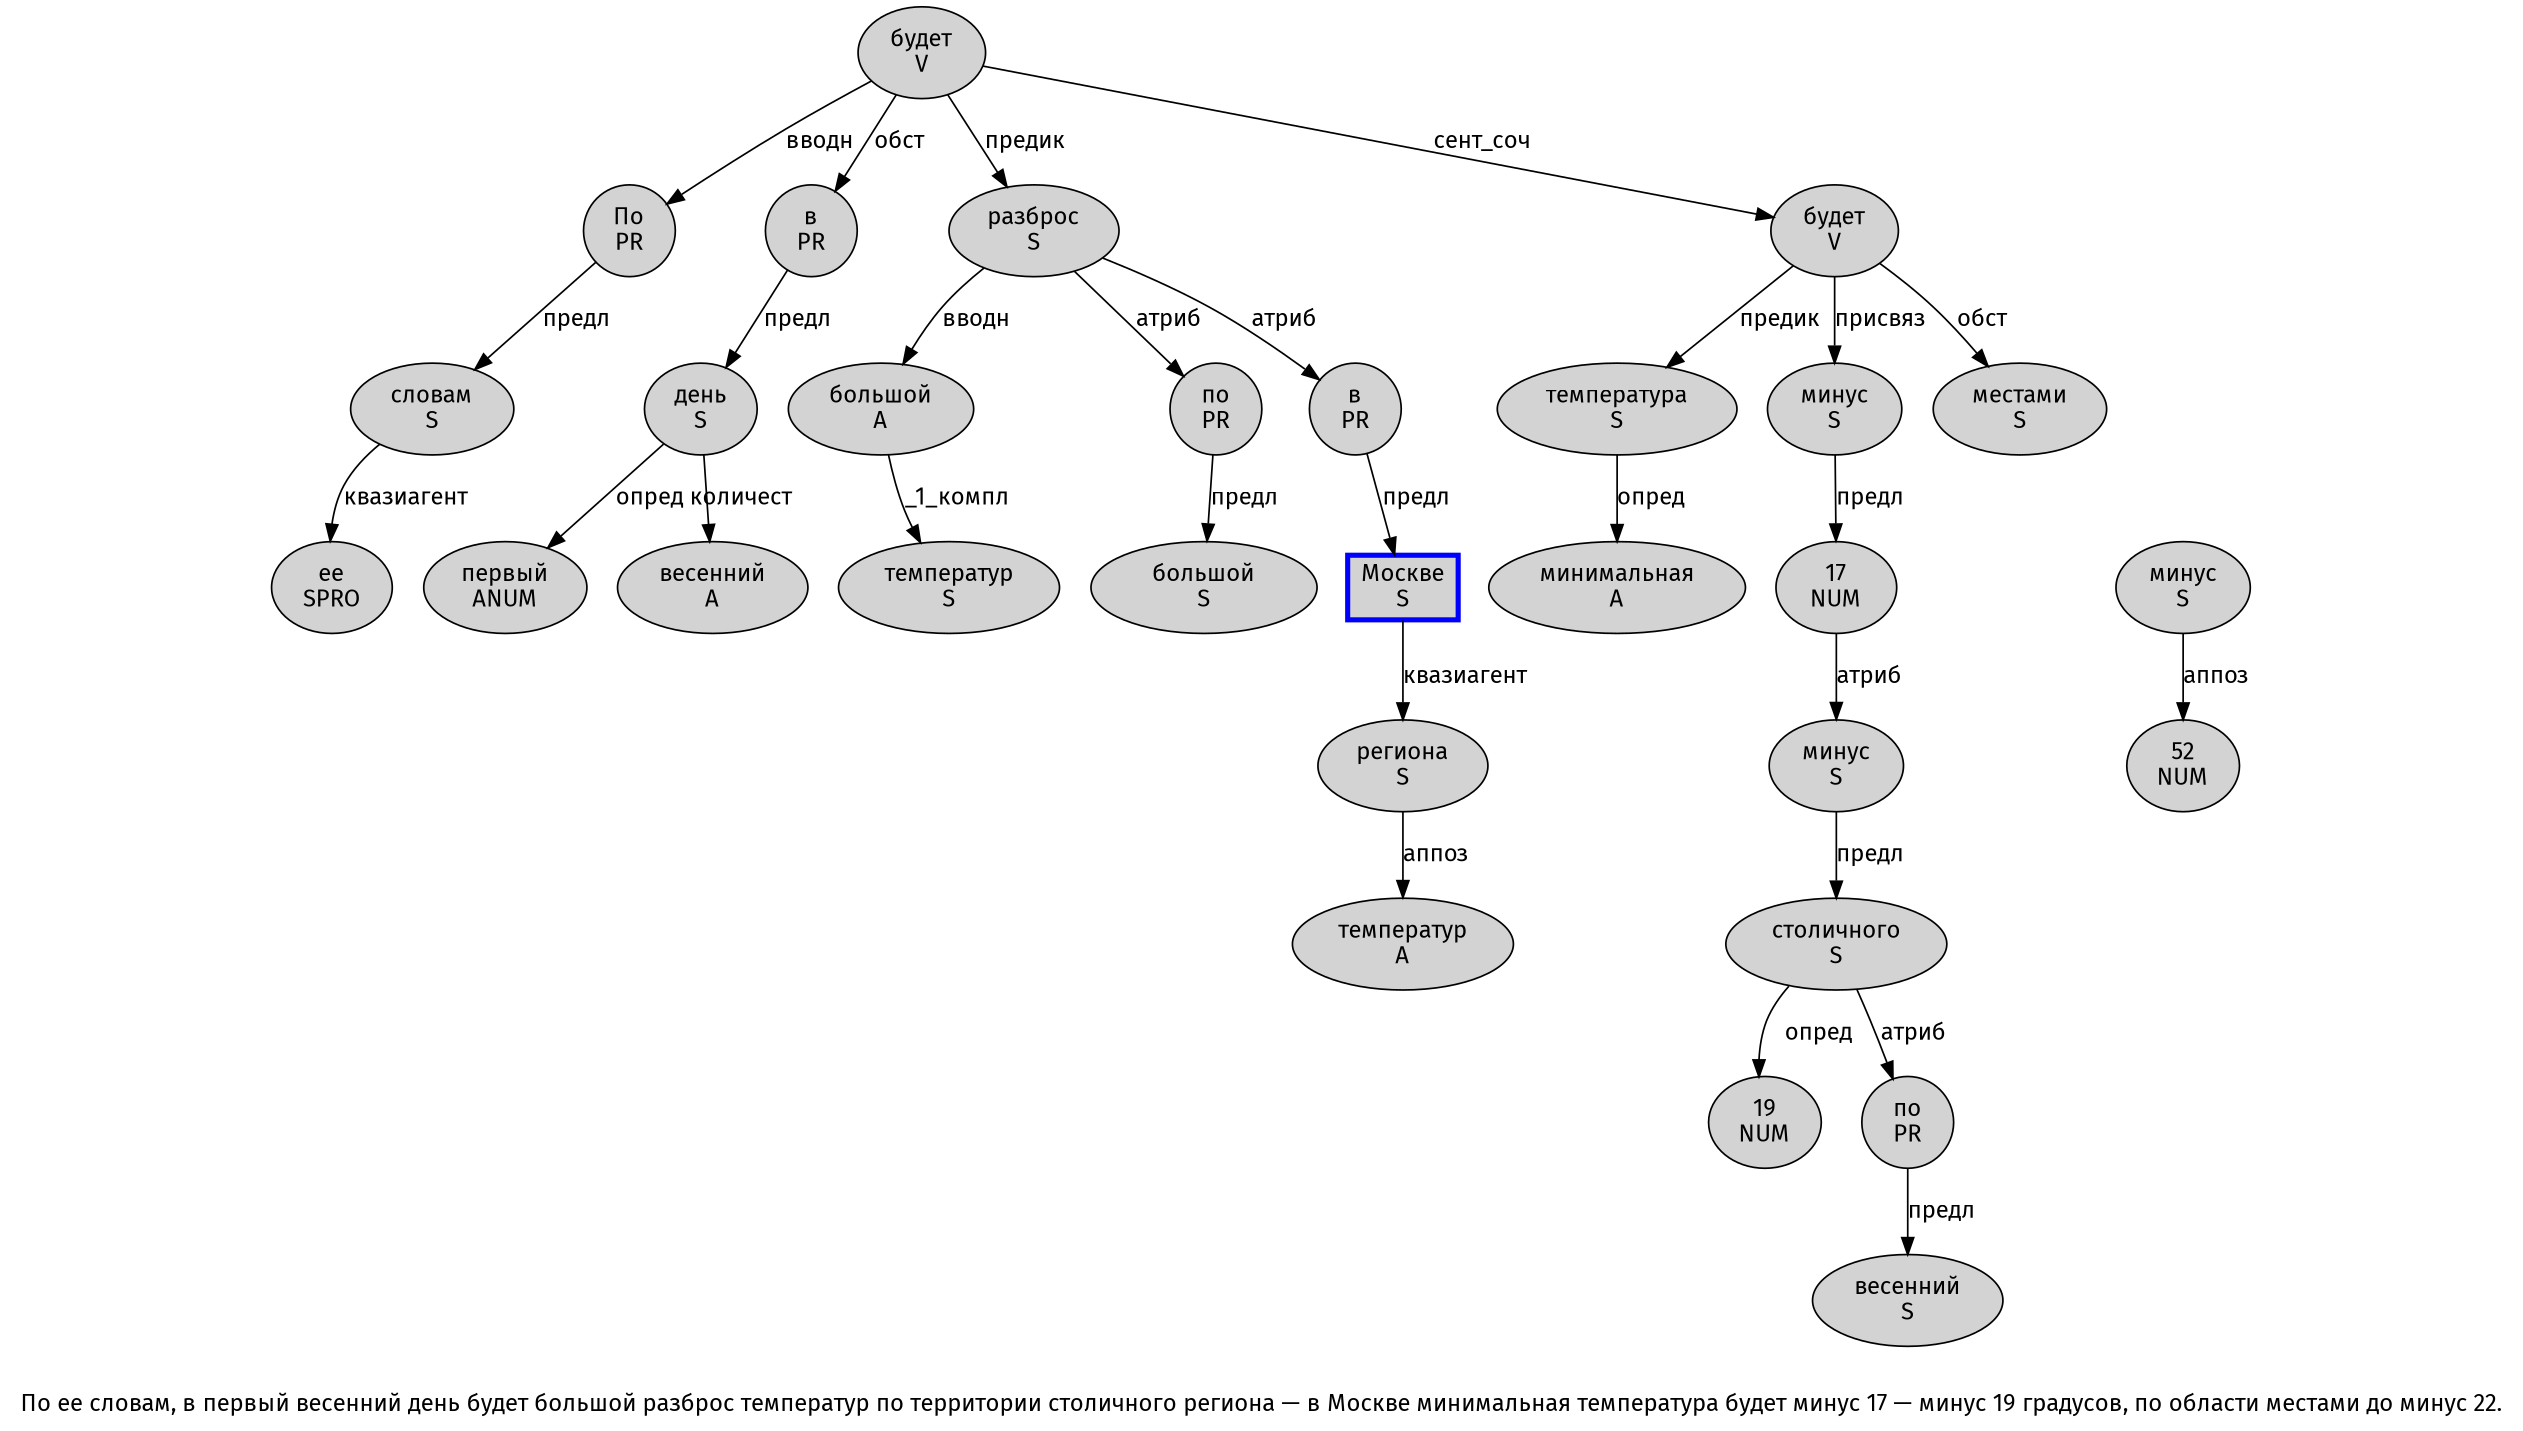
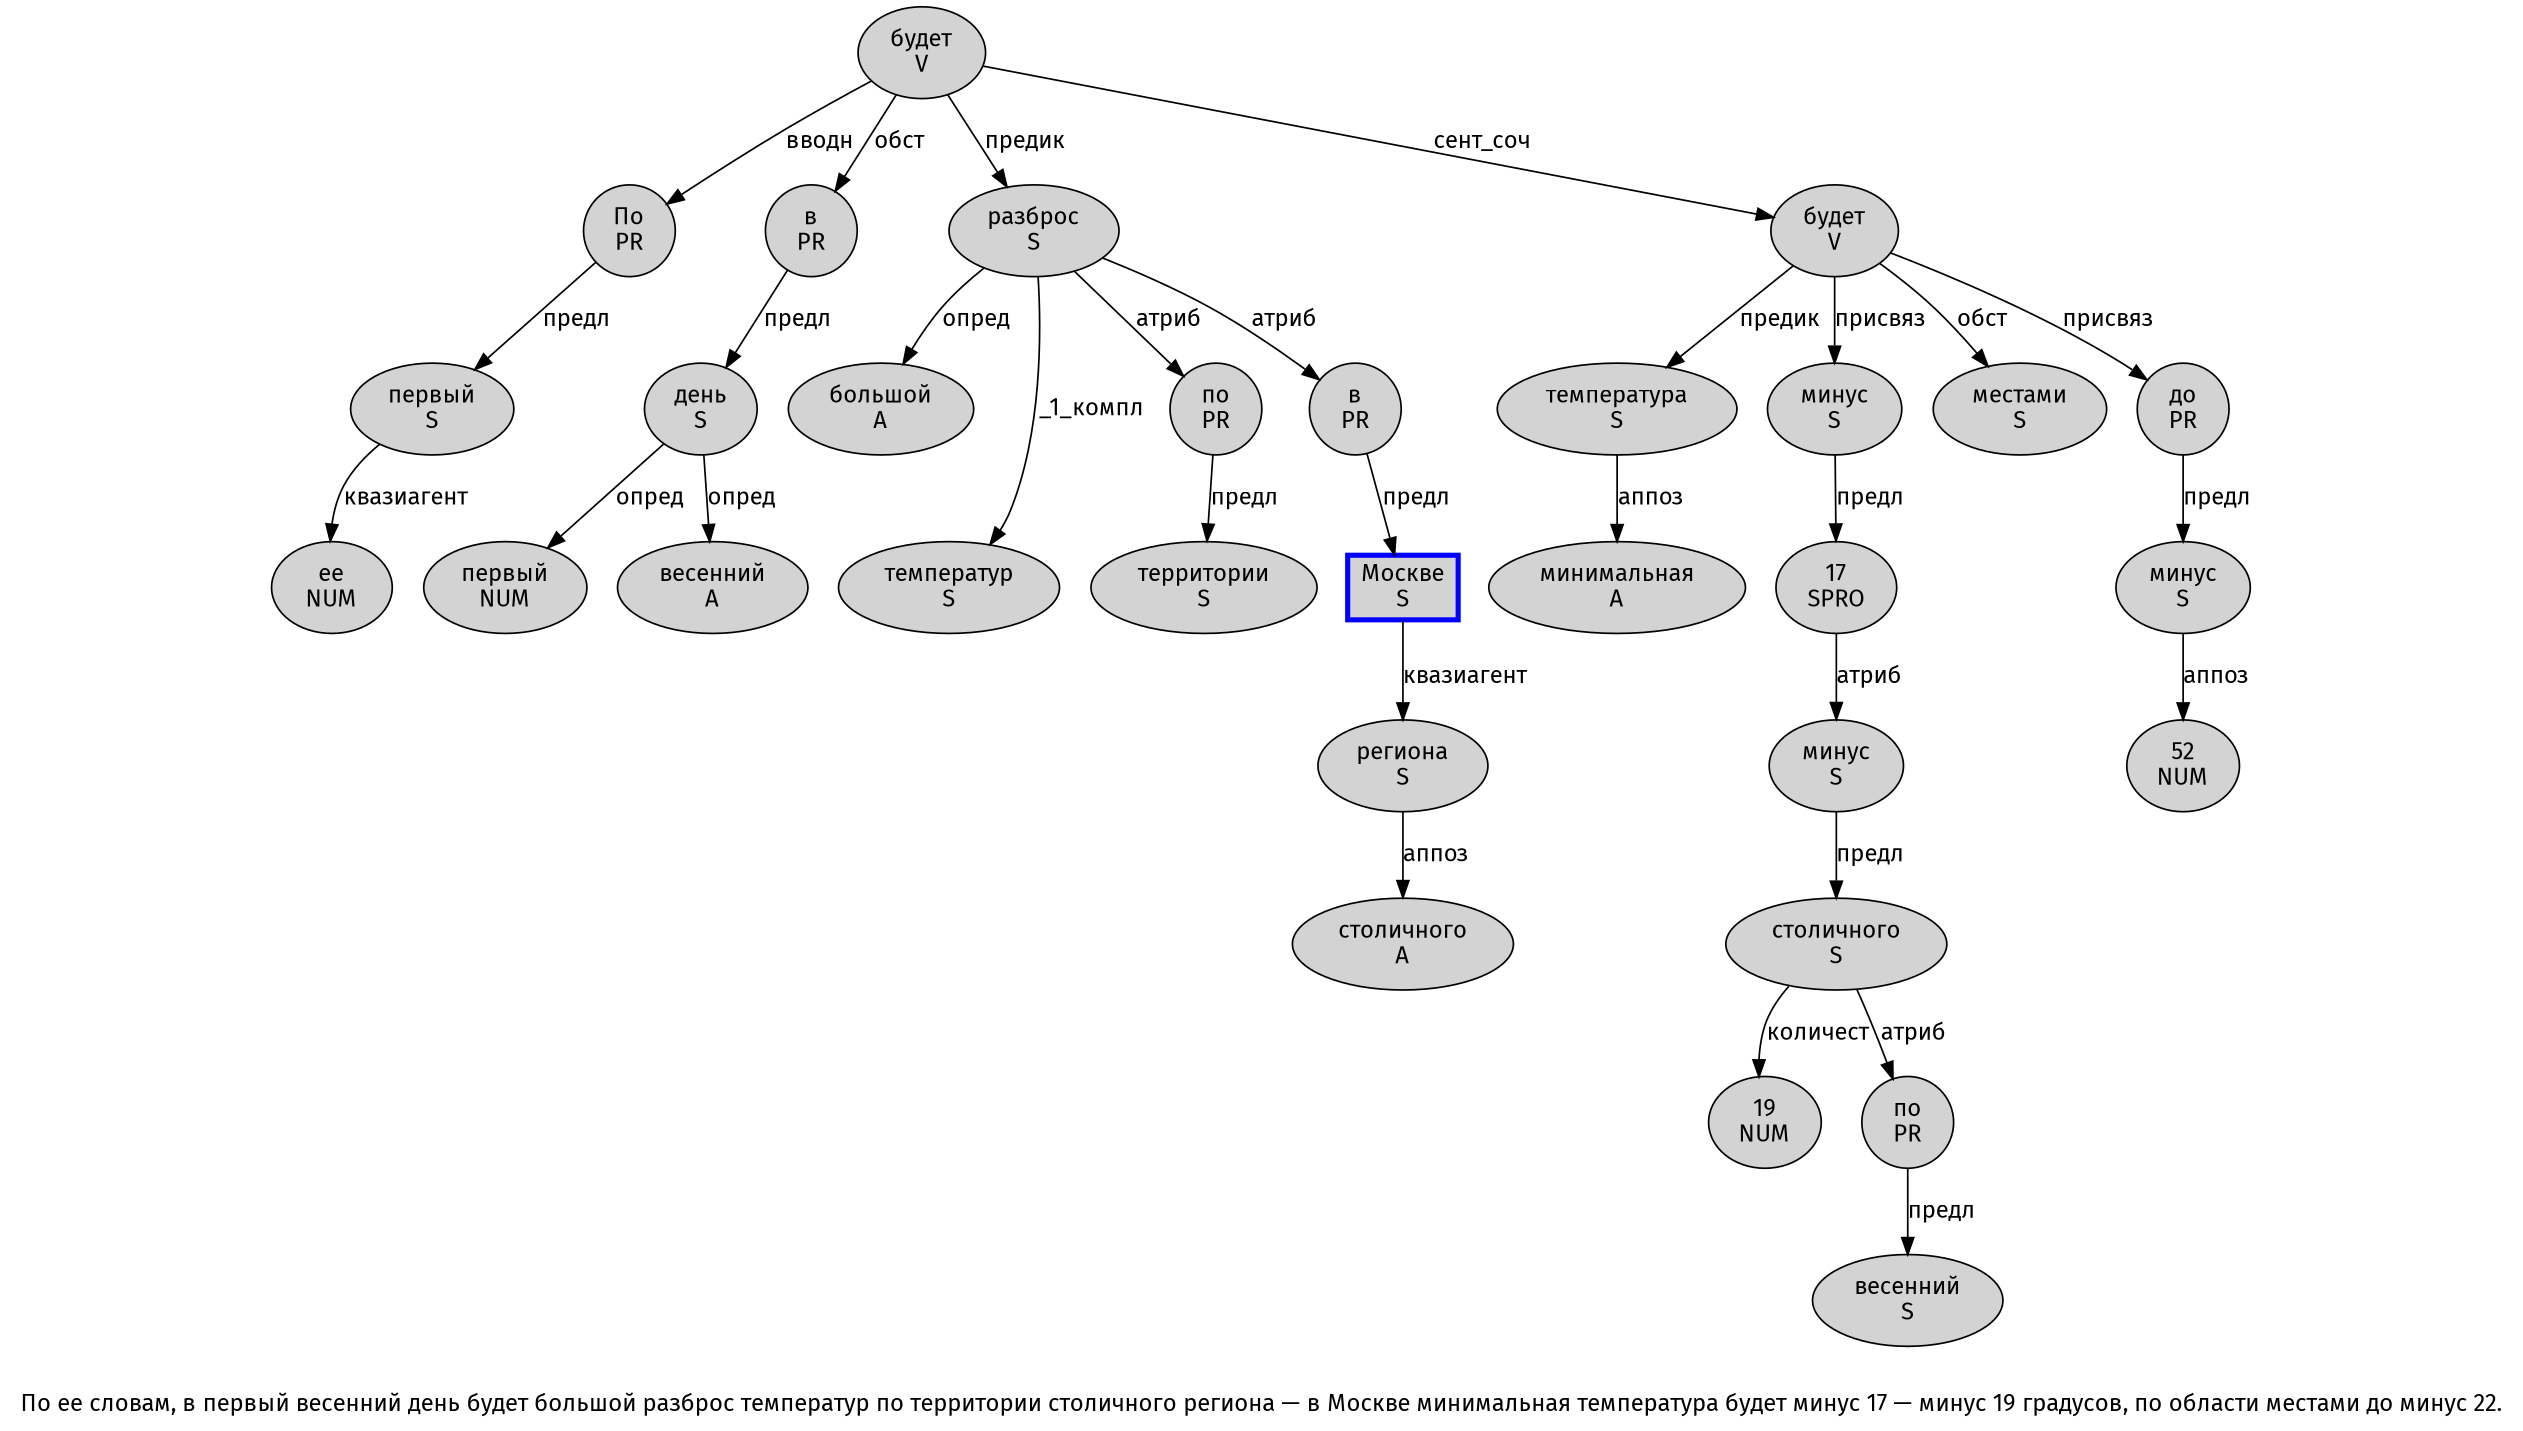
(976, 320) -> (976, 320)
(432, 409) -> (432, 409)
none -> (2183, 409)
(898, 492) -> (1035, 406)
(742, 498) -> (742, 498)
(1651, 498) -> (1651, 498)
(332, 588) -> (332, 588)
(505, 588) -> (505, 588)
(1204, 588) -> (1204, 588)
(1836, 588) -> (1836, 588)
(1403, 944) -> (1403, 944)
(1819, 1033) -> (1819, 1033)
